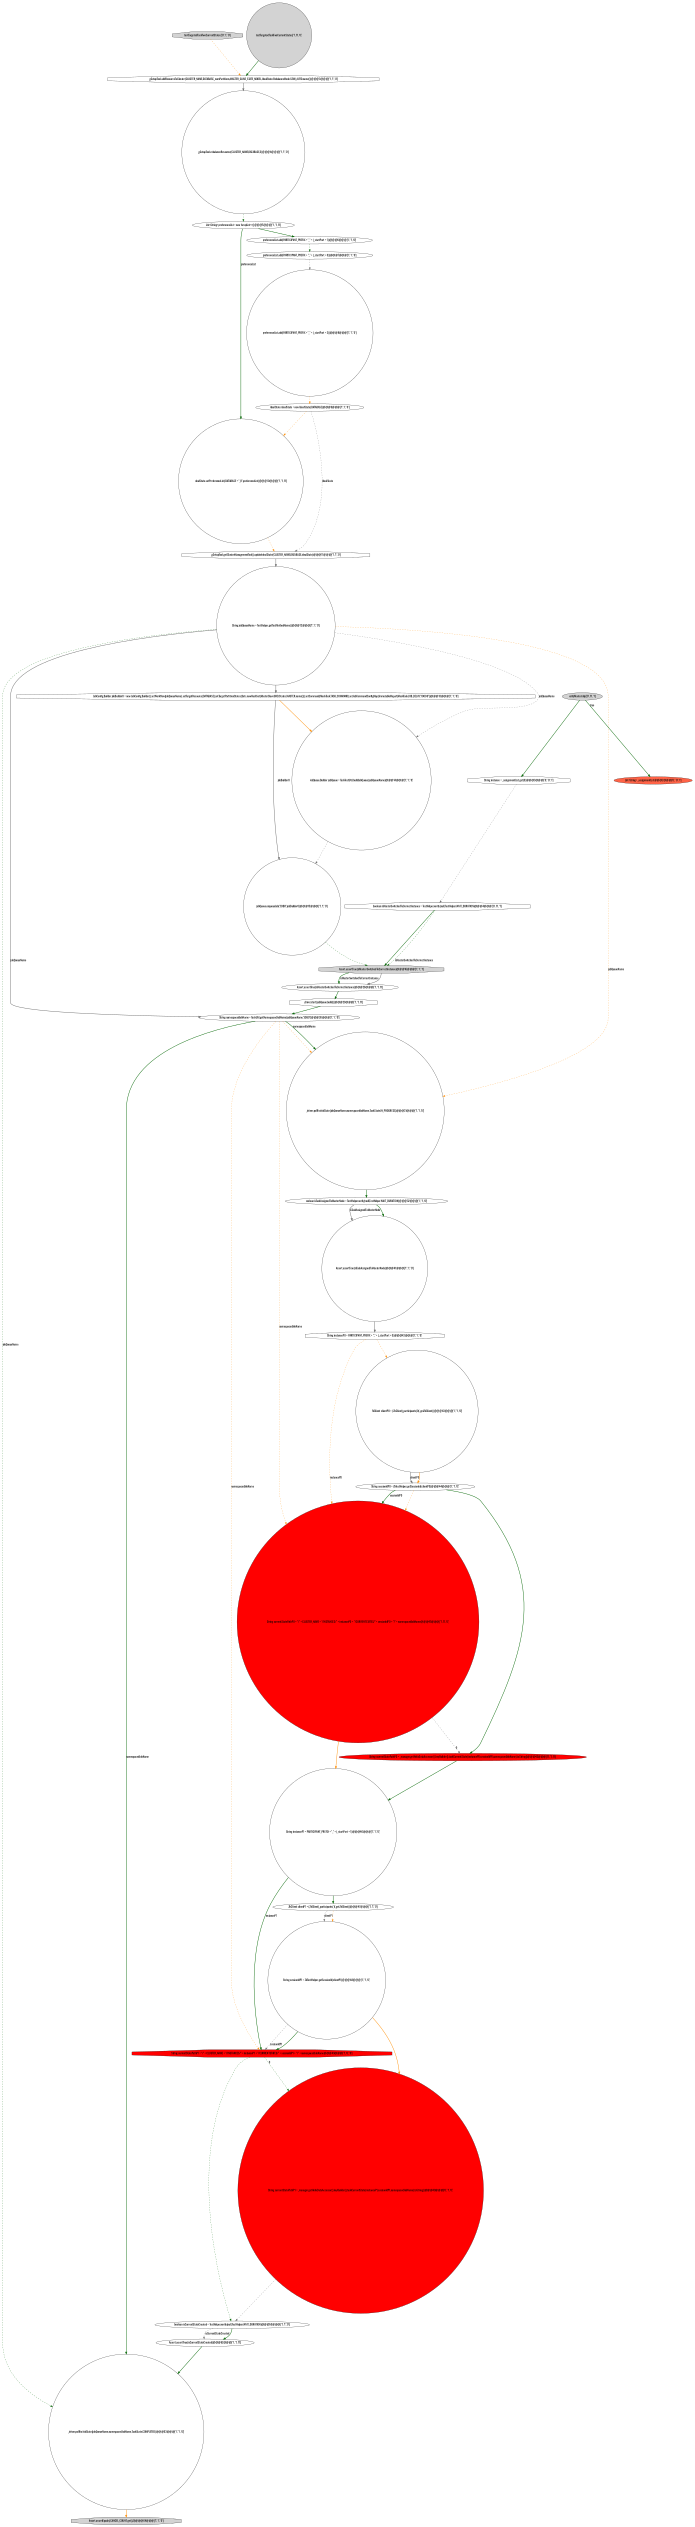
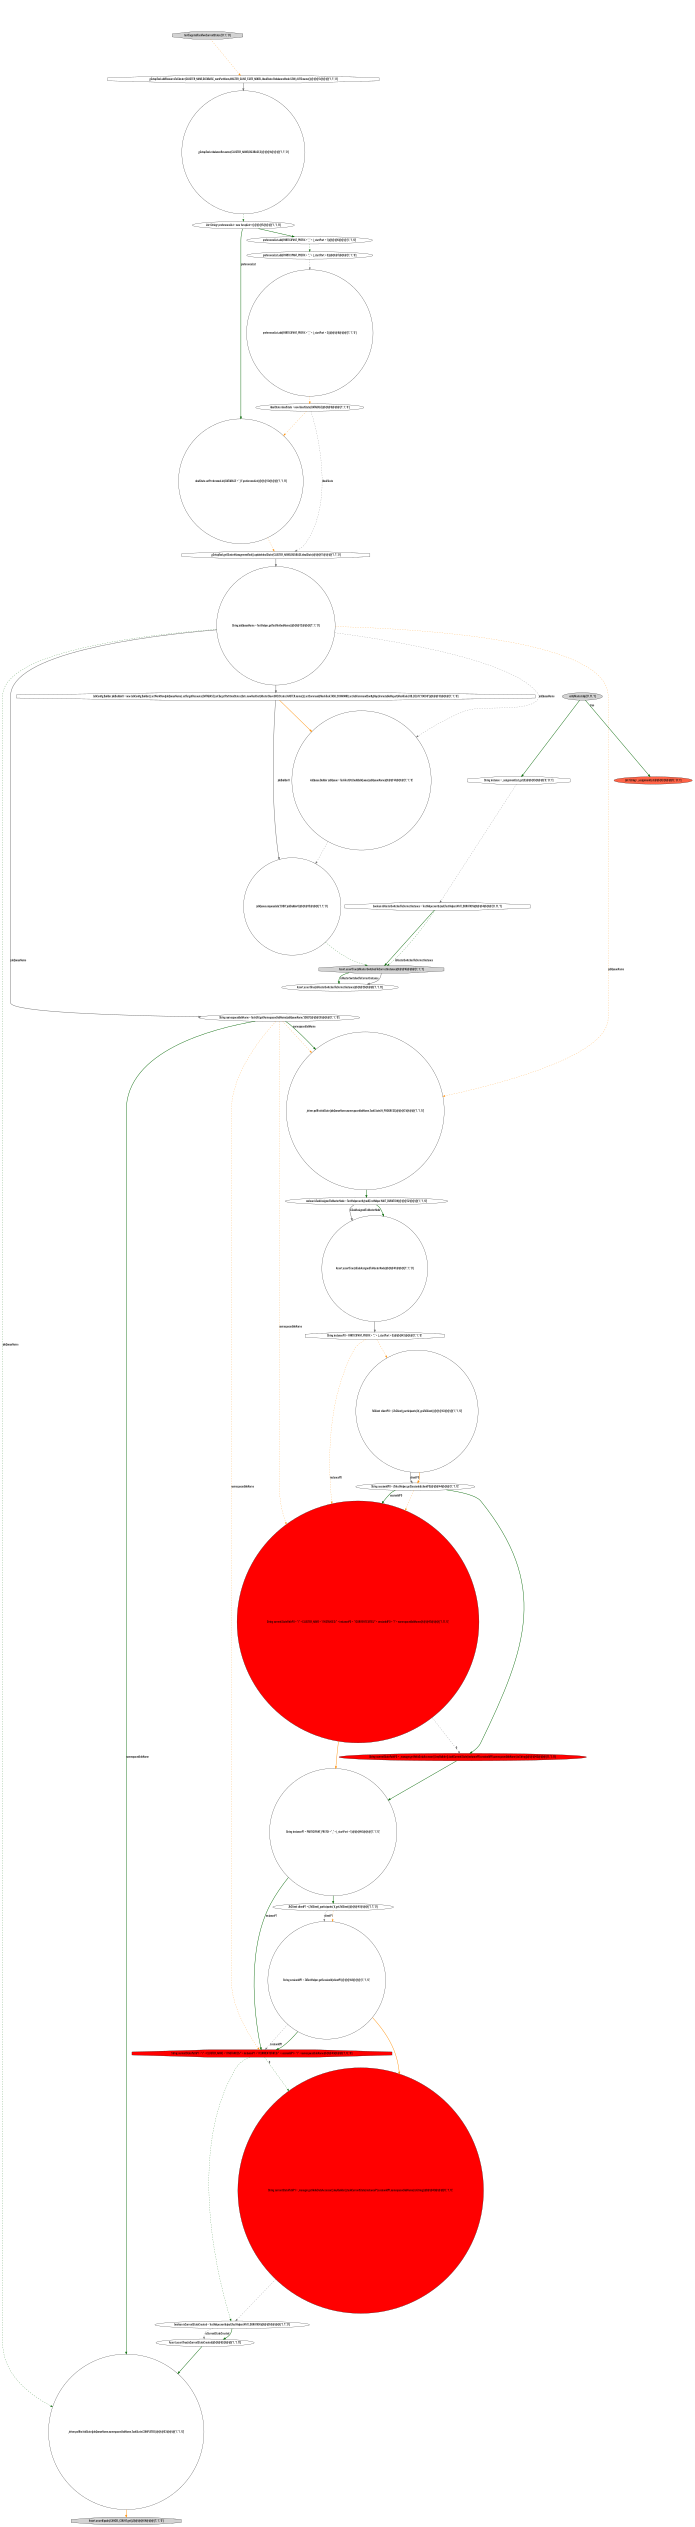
(279, 35) -> none
(333, 1003) -> none
